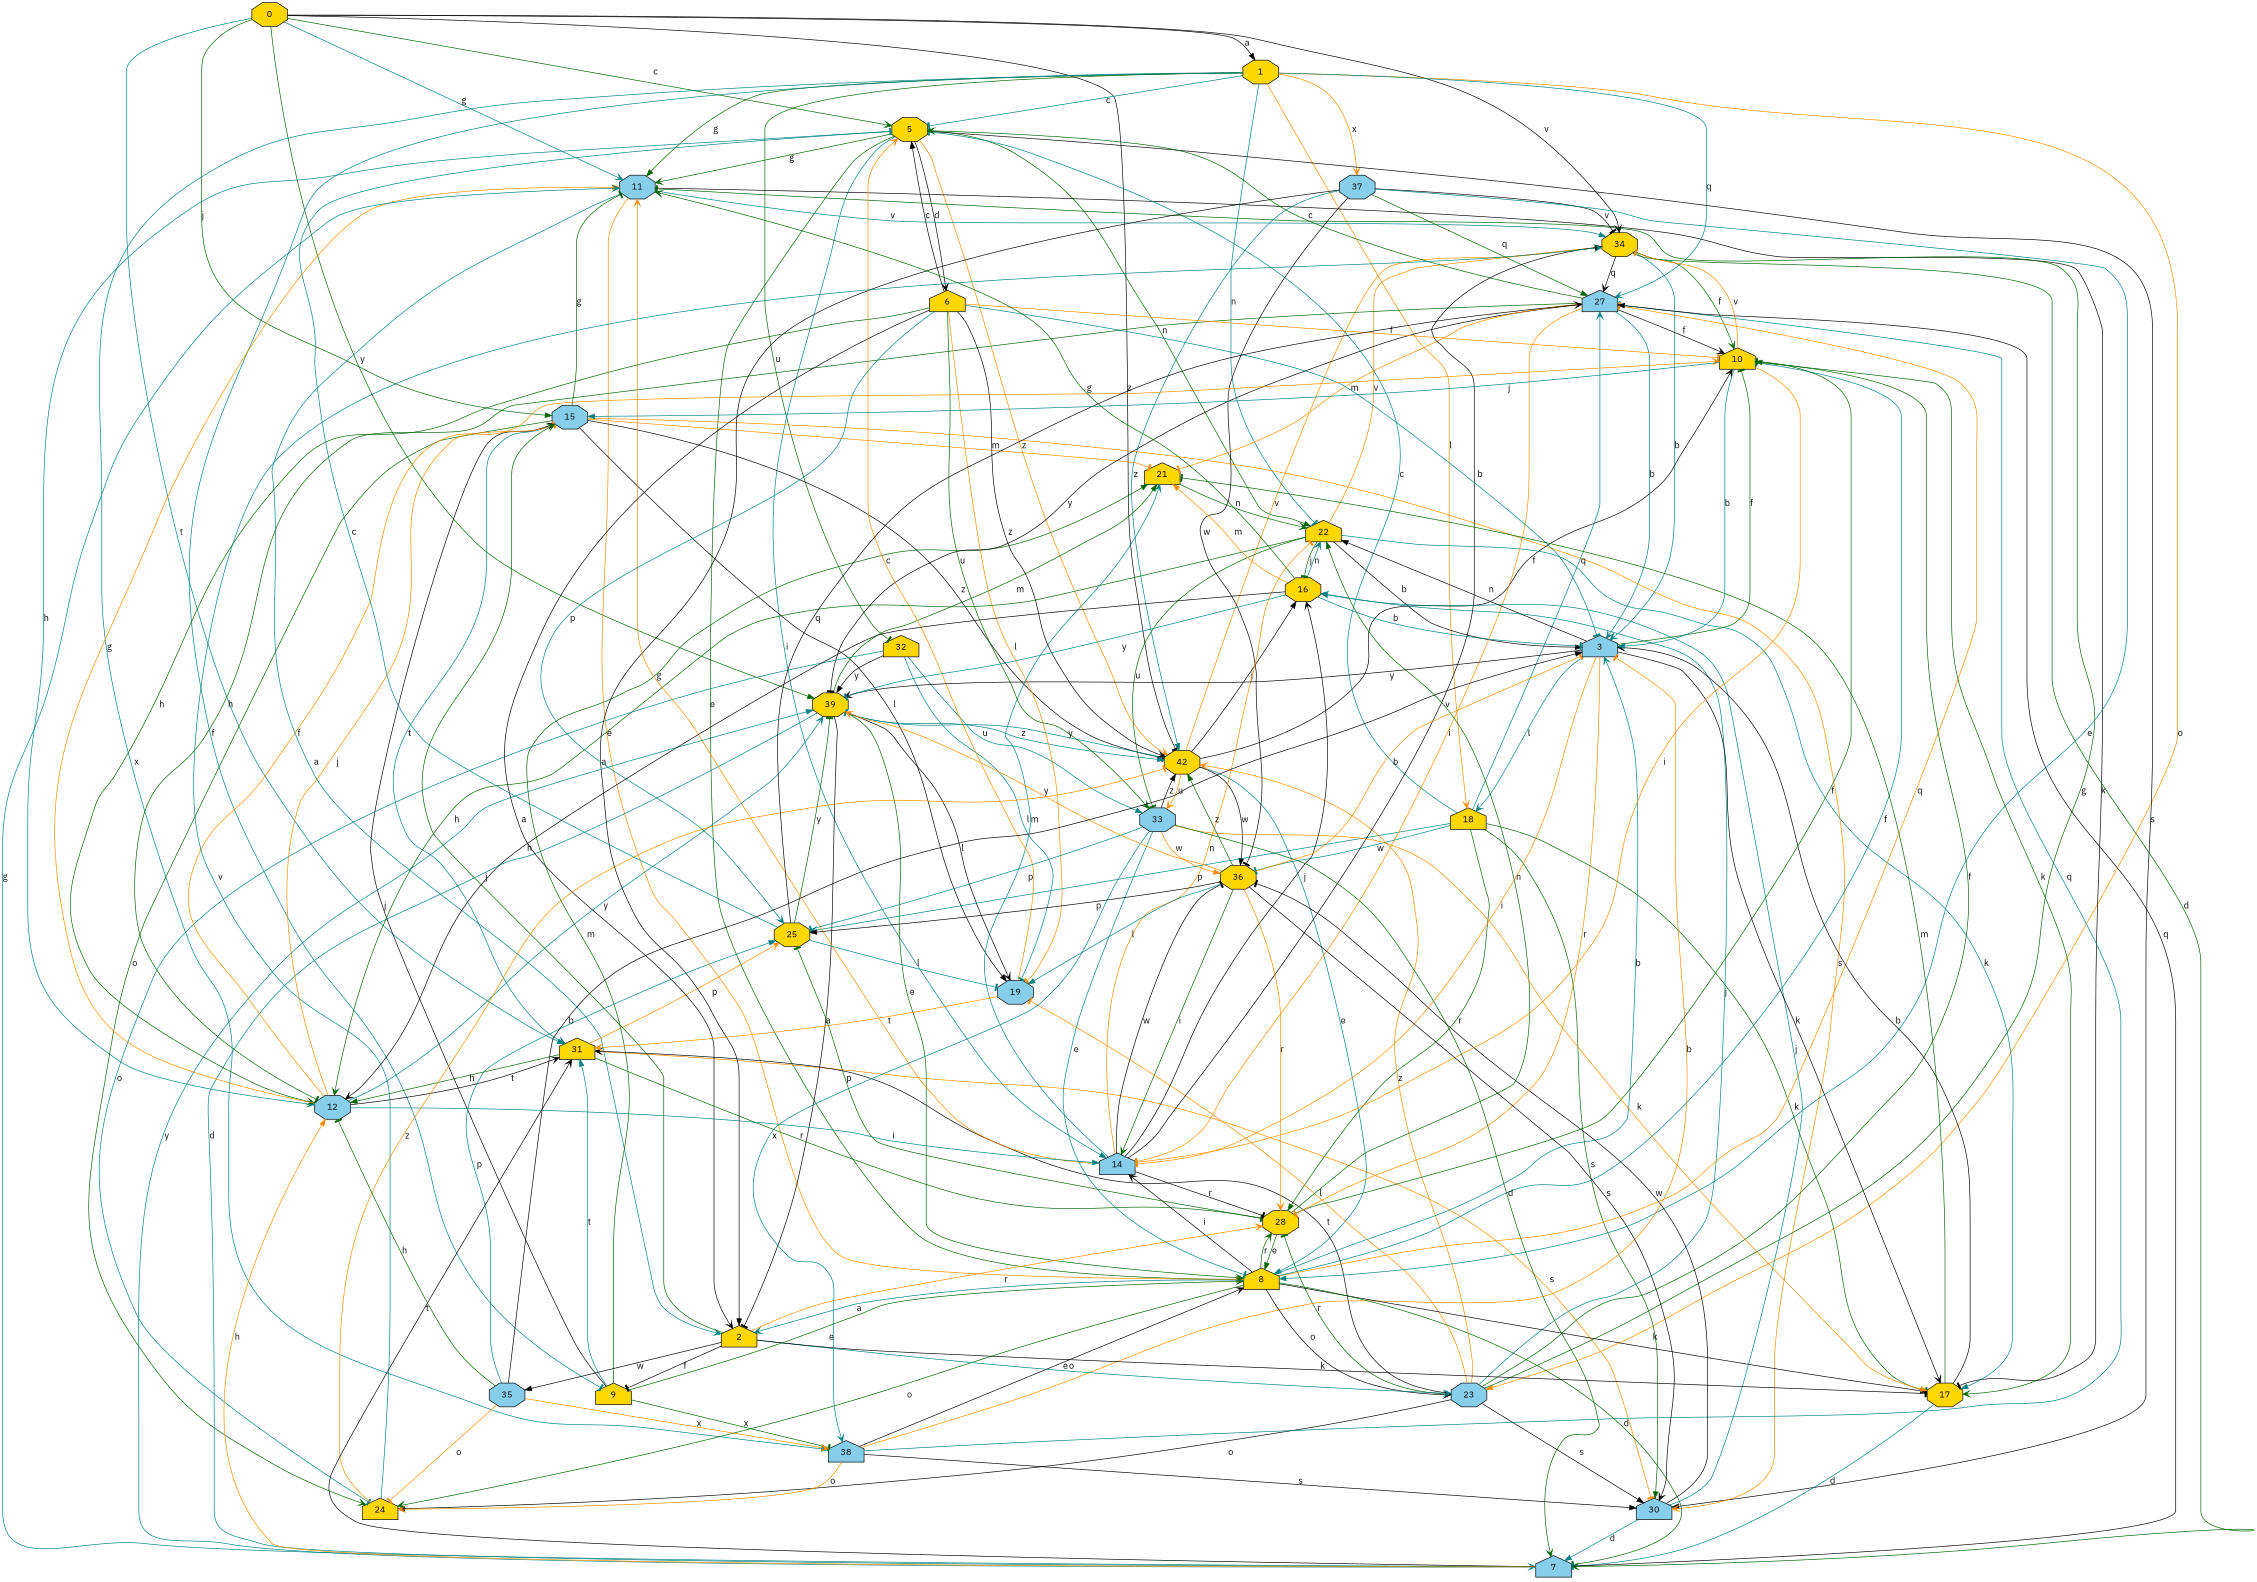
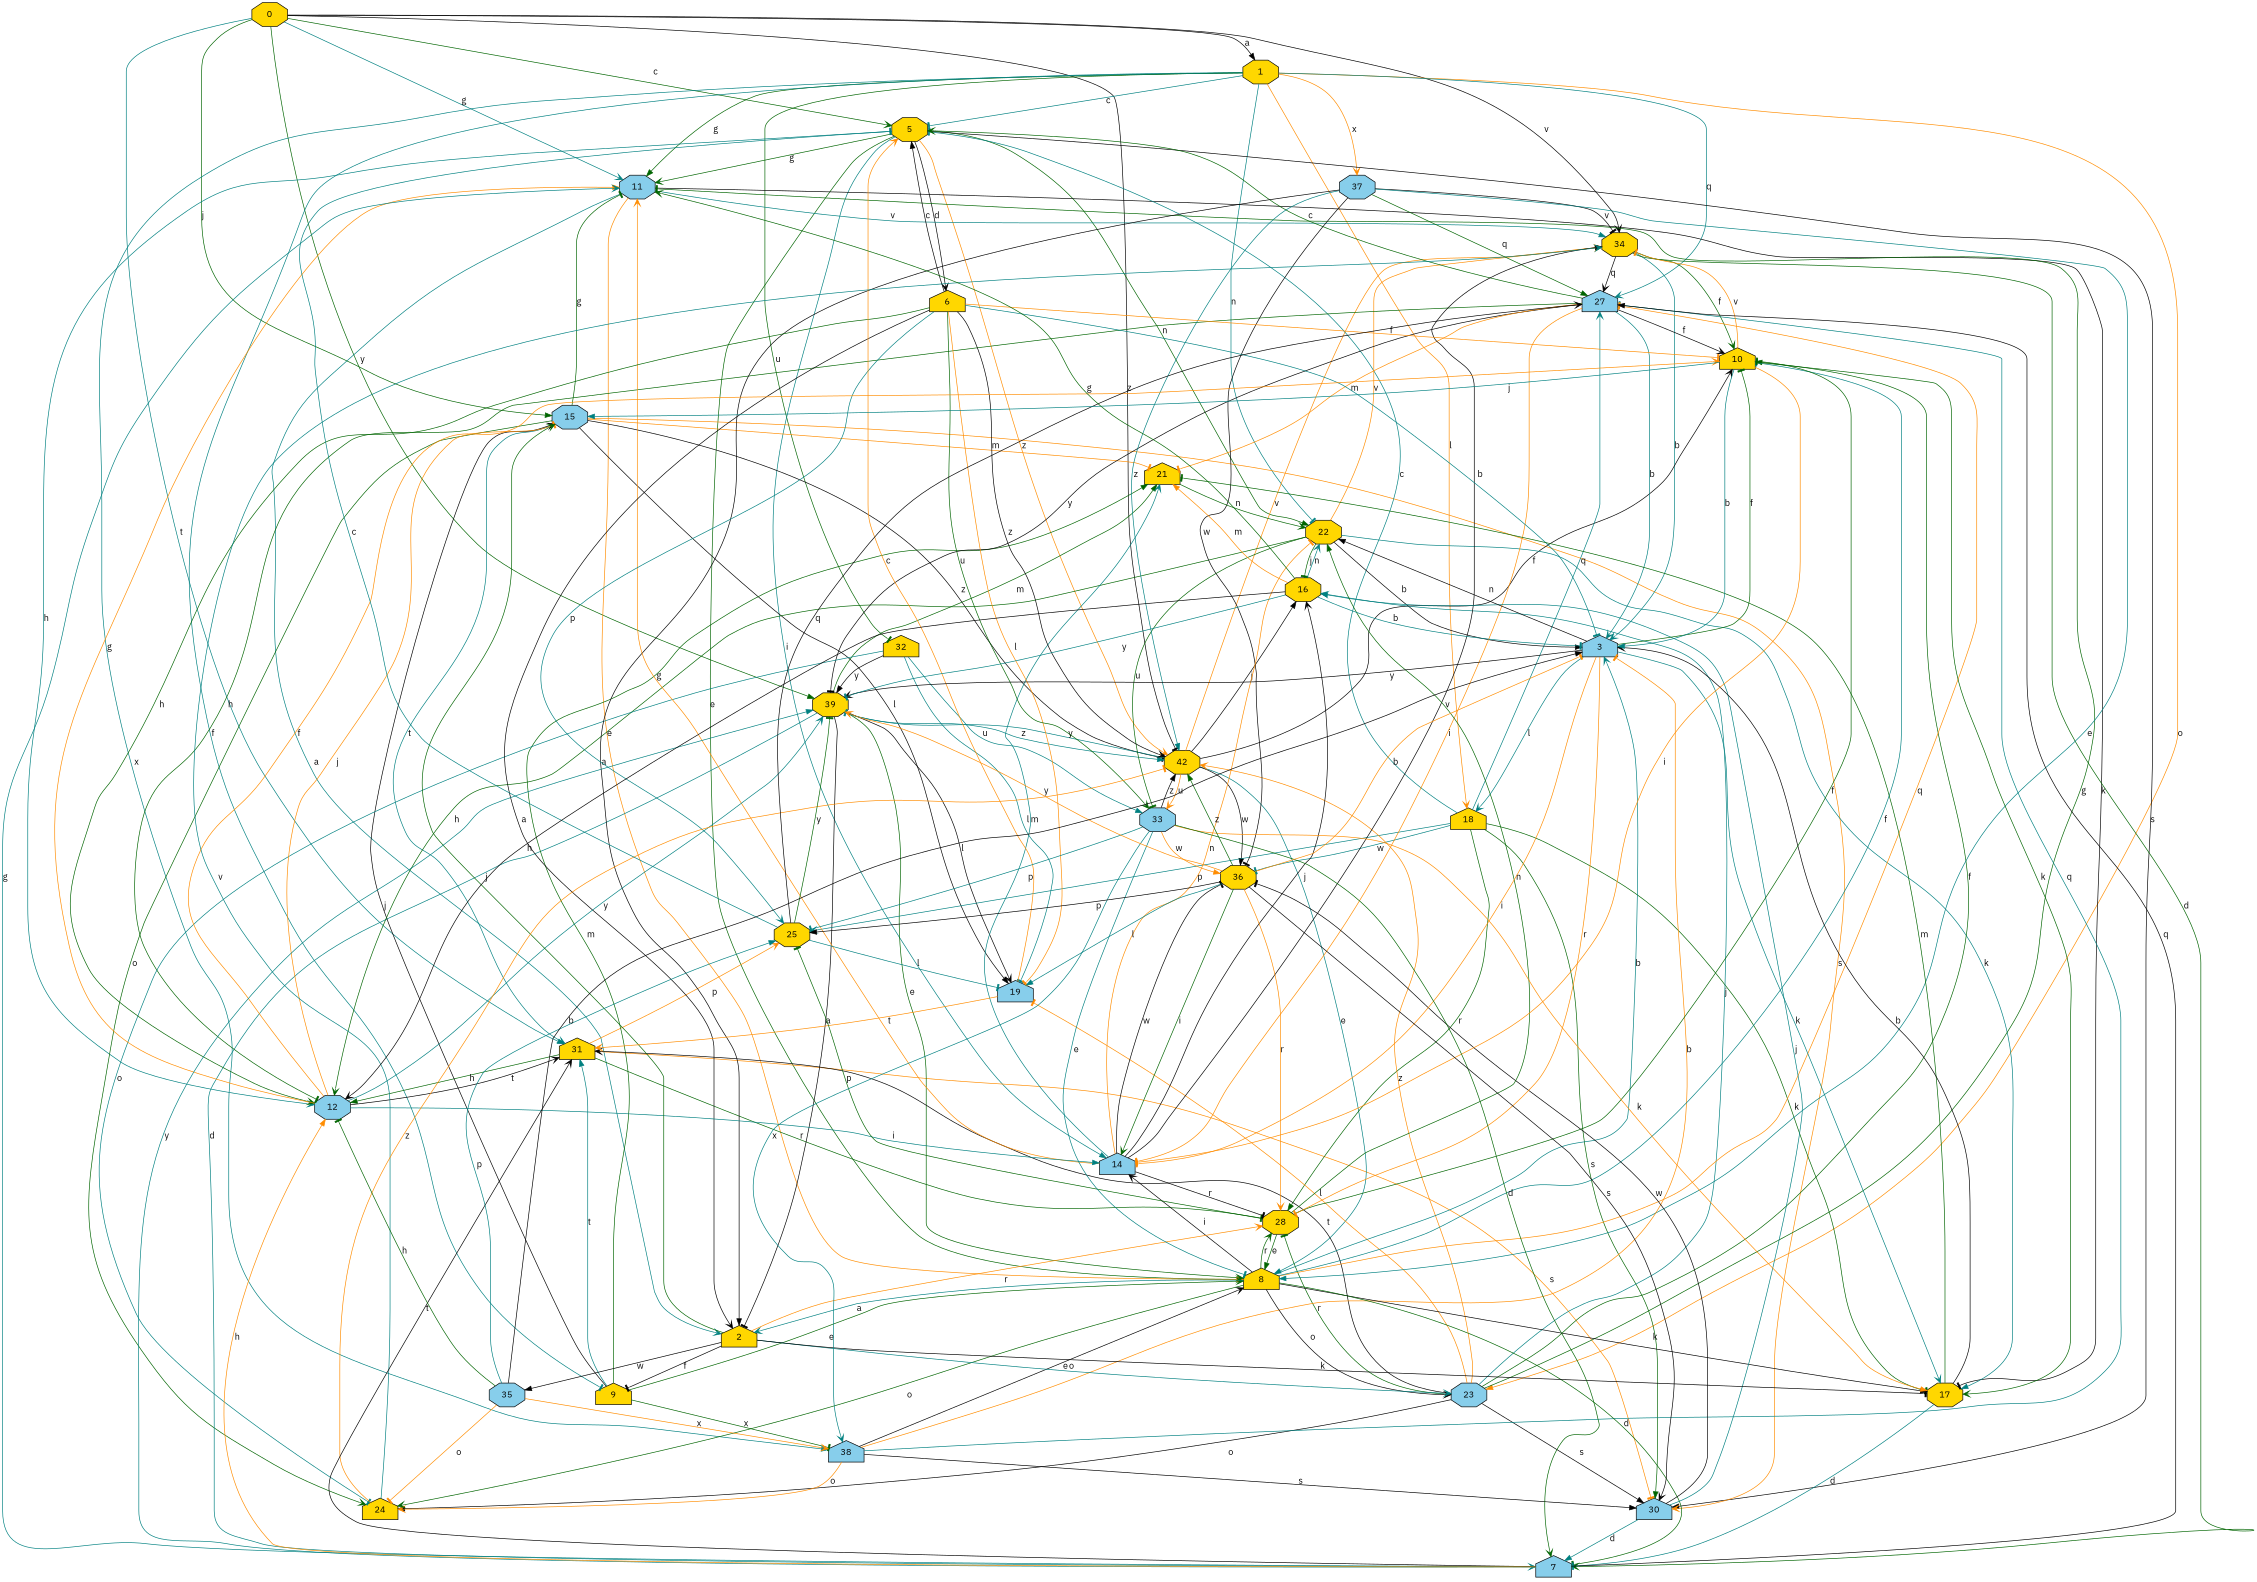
(1324, 532) -> (1324, 532)
(1774, 976) -> (1774, 976)
(1015, 992) -> (1015, 992)
